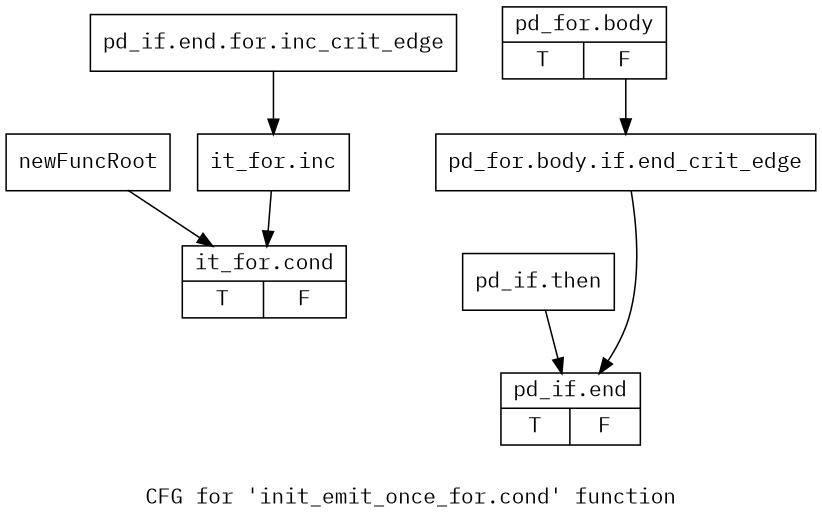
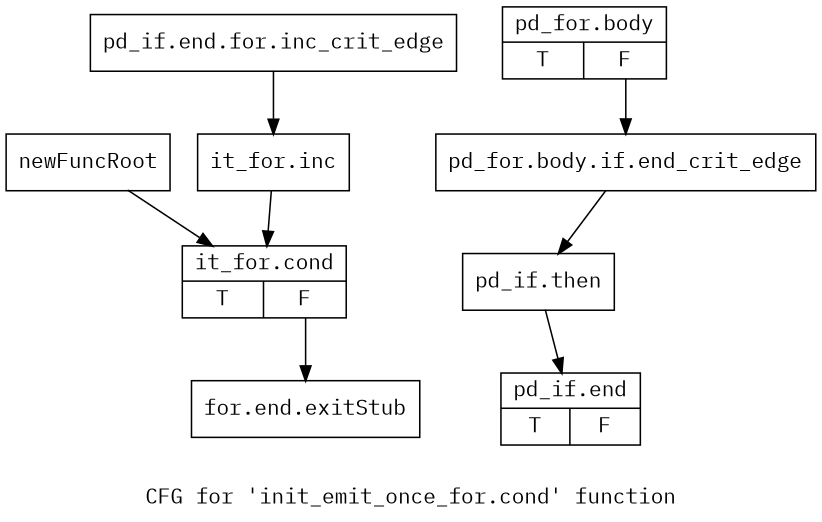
(636, 278) -> (587, 216)
none -> (306, 409)
